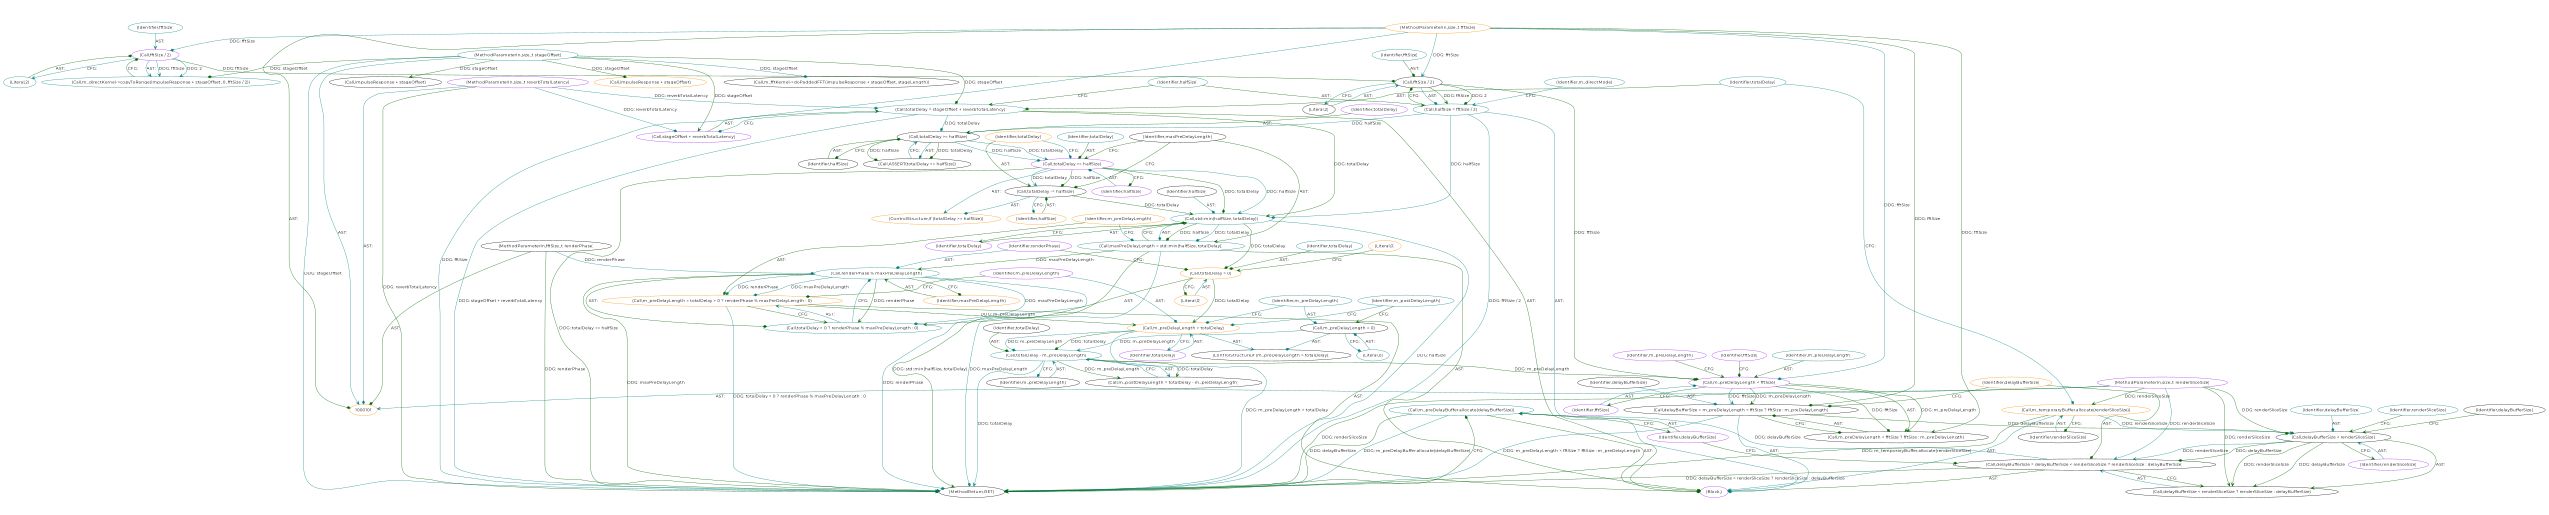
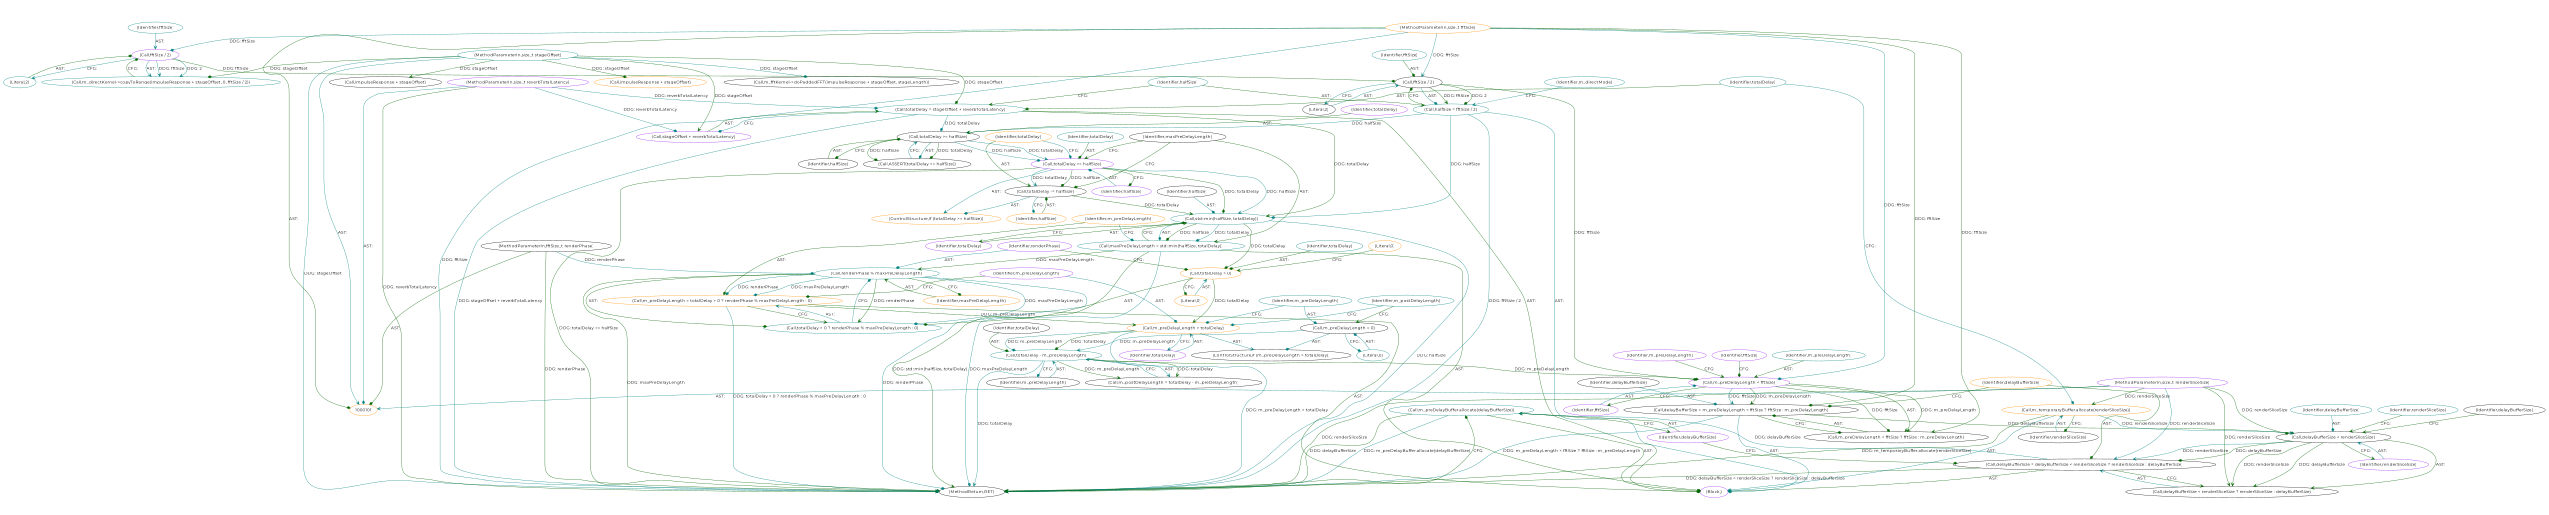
(1101, 302) -> (1101, 302)
